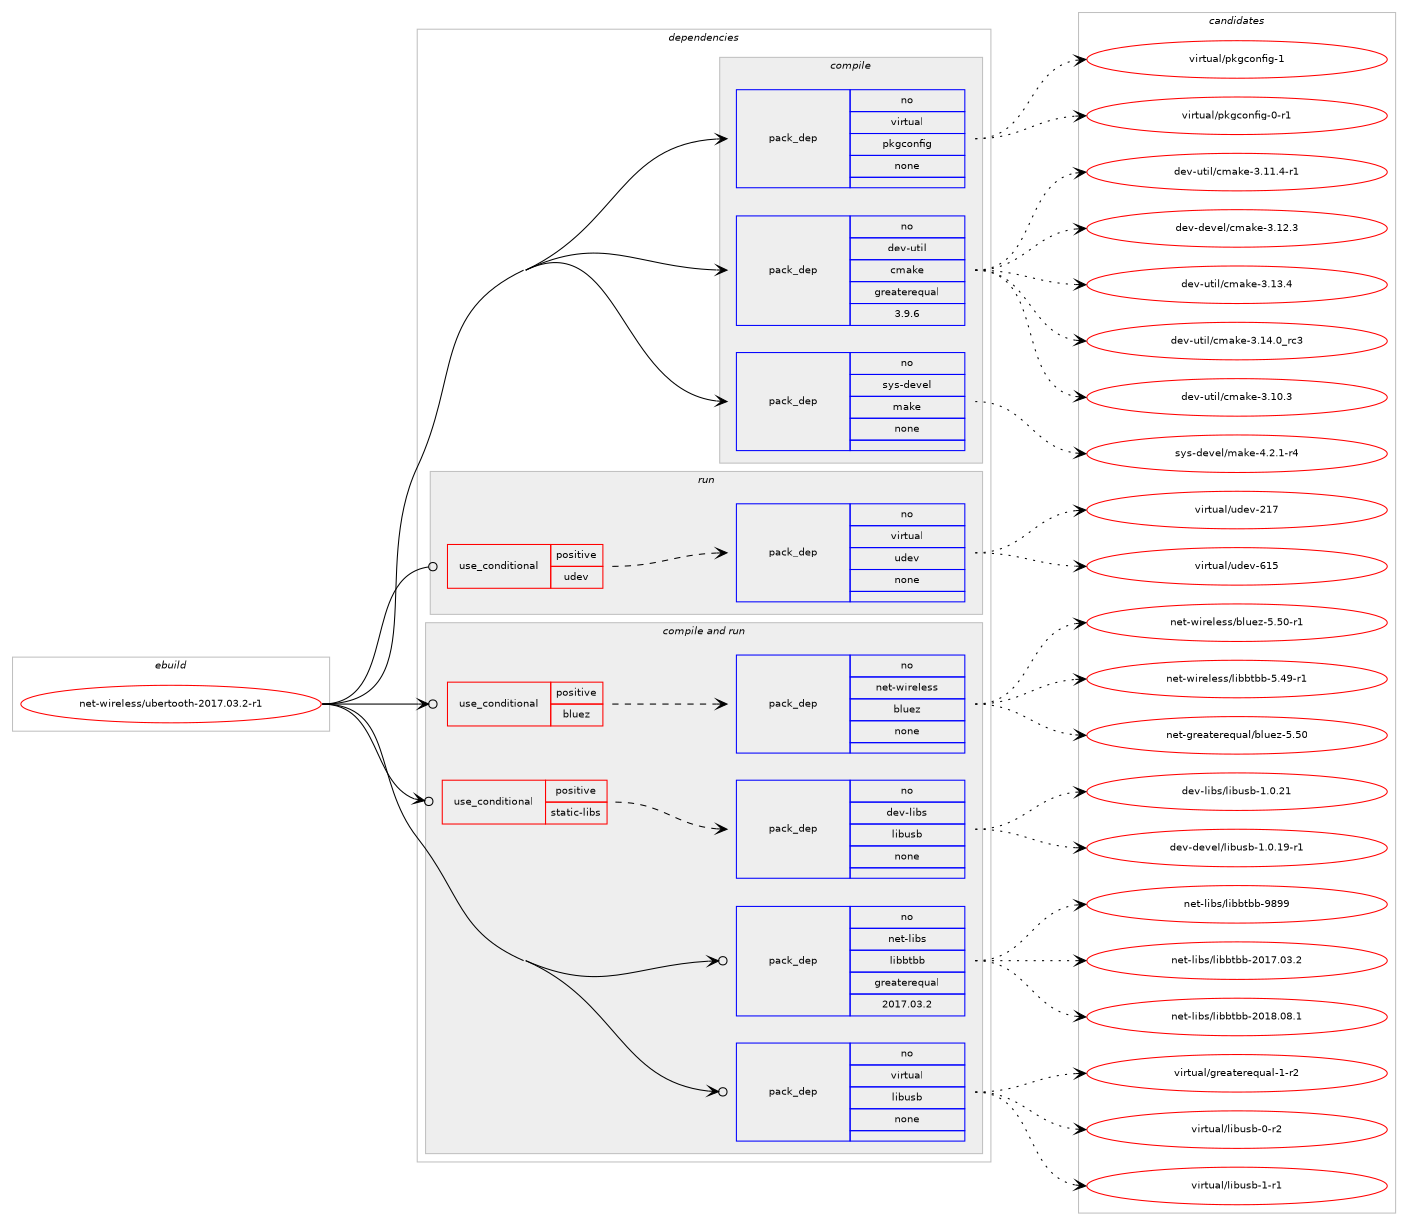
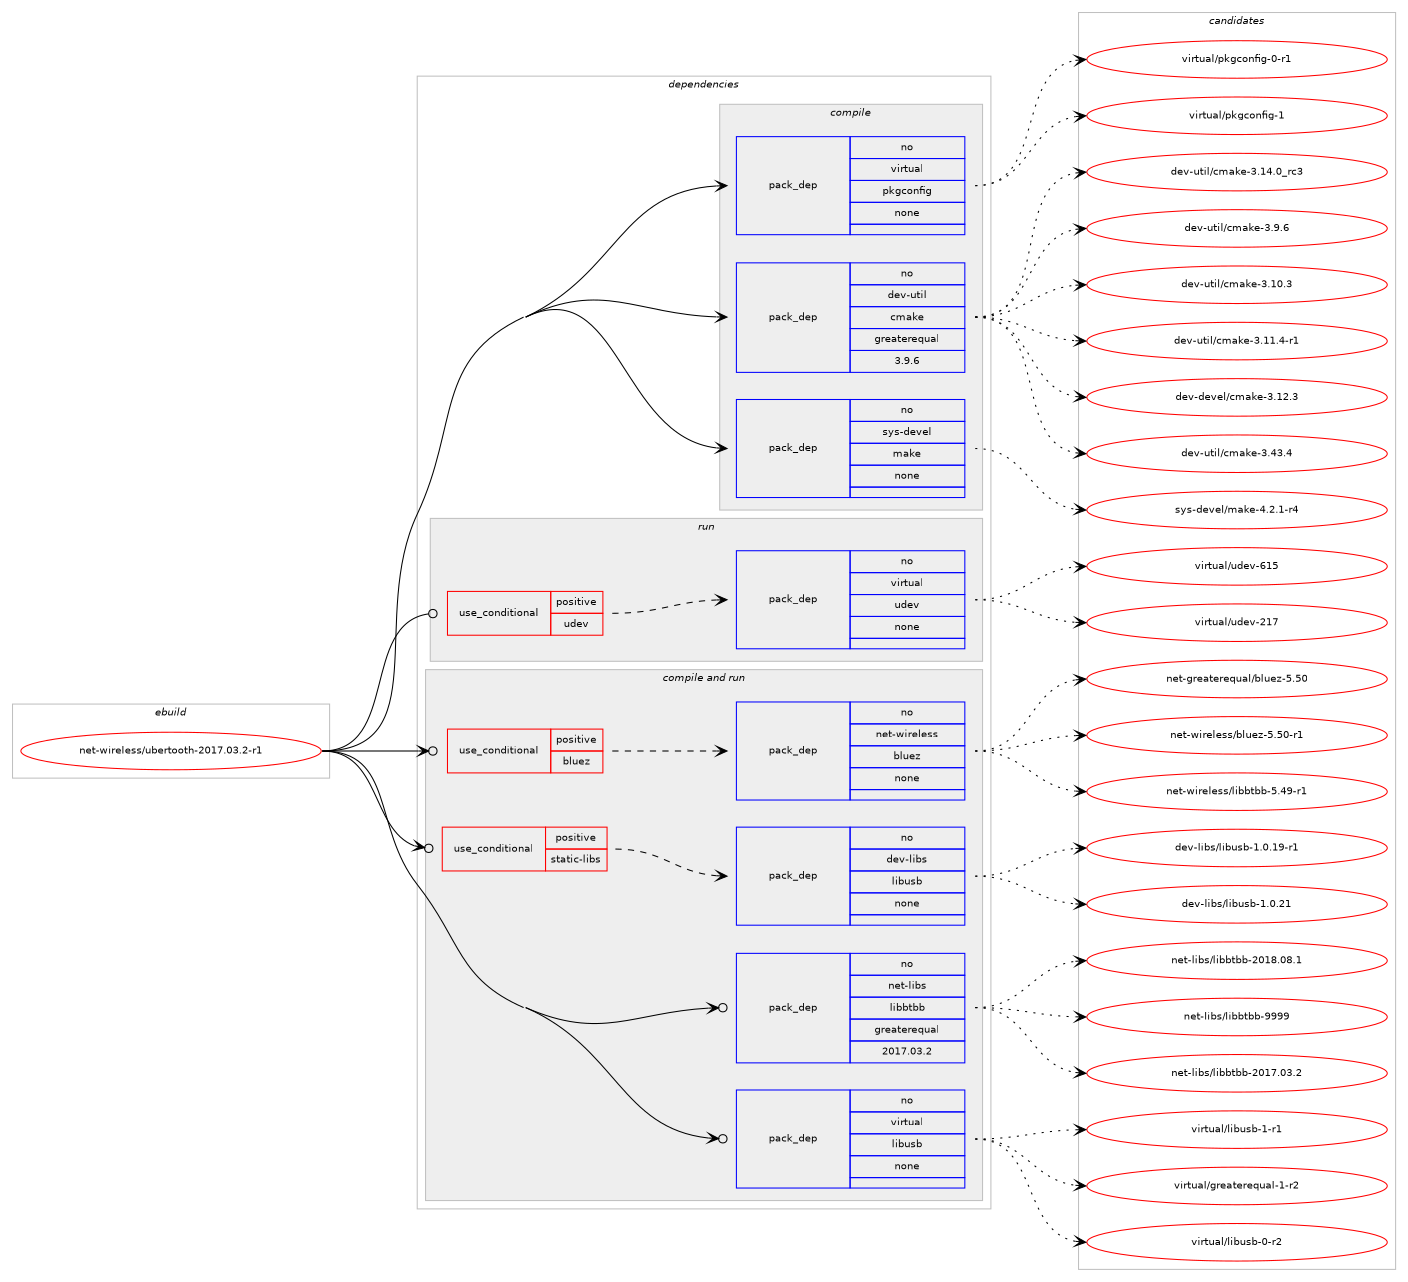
none -> (1237, 228)
(1237, 285) -> (1237, 454)
(1237, 848) -> (1237, 848)
(1237, 904) -> (1237, 1017)
